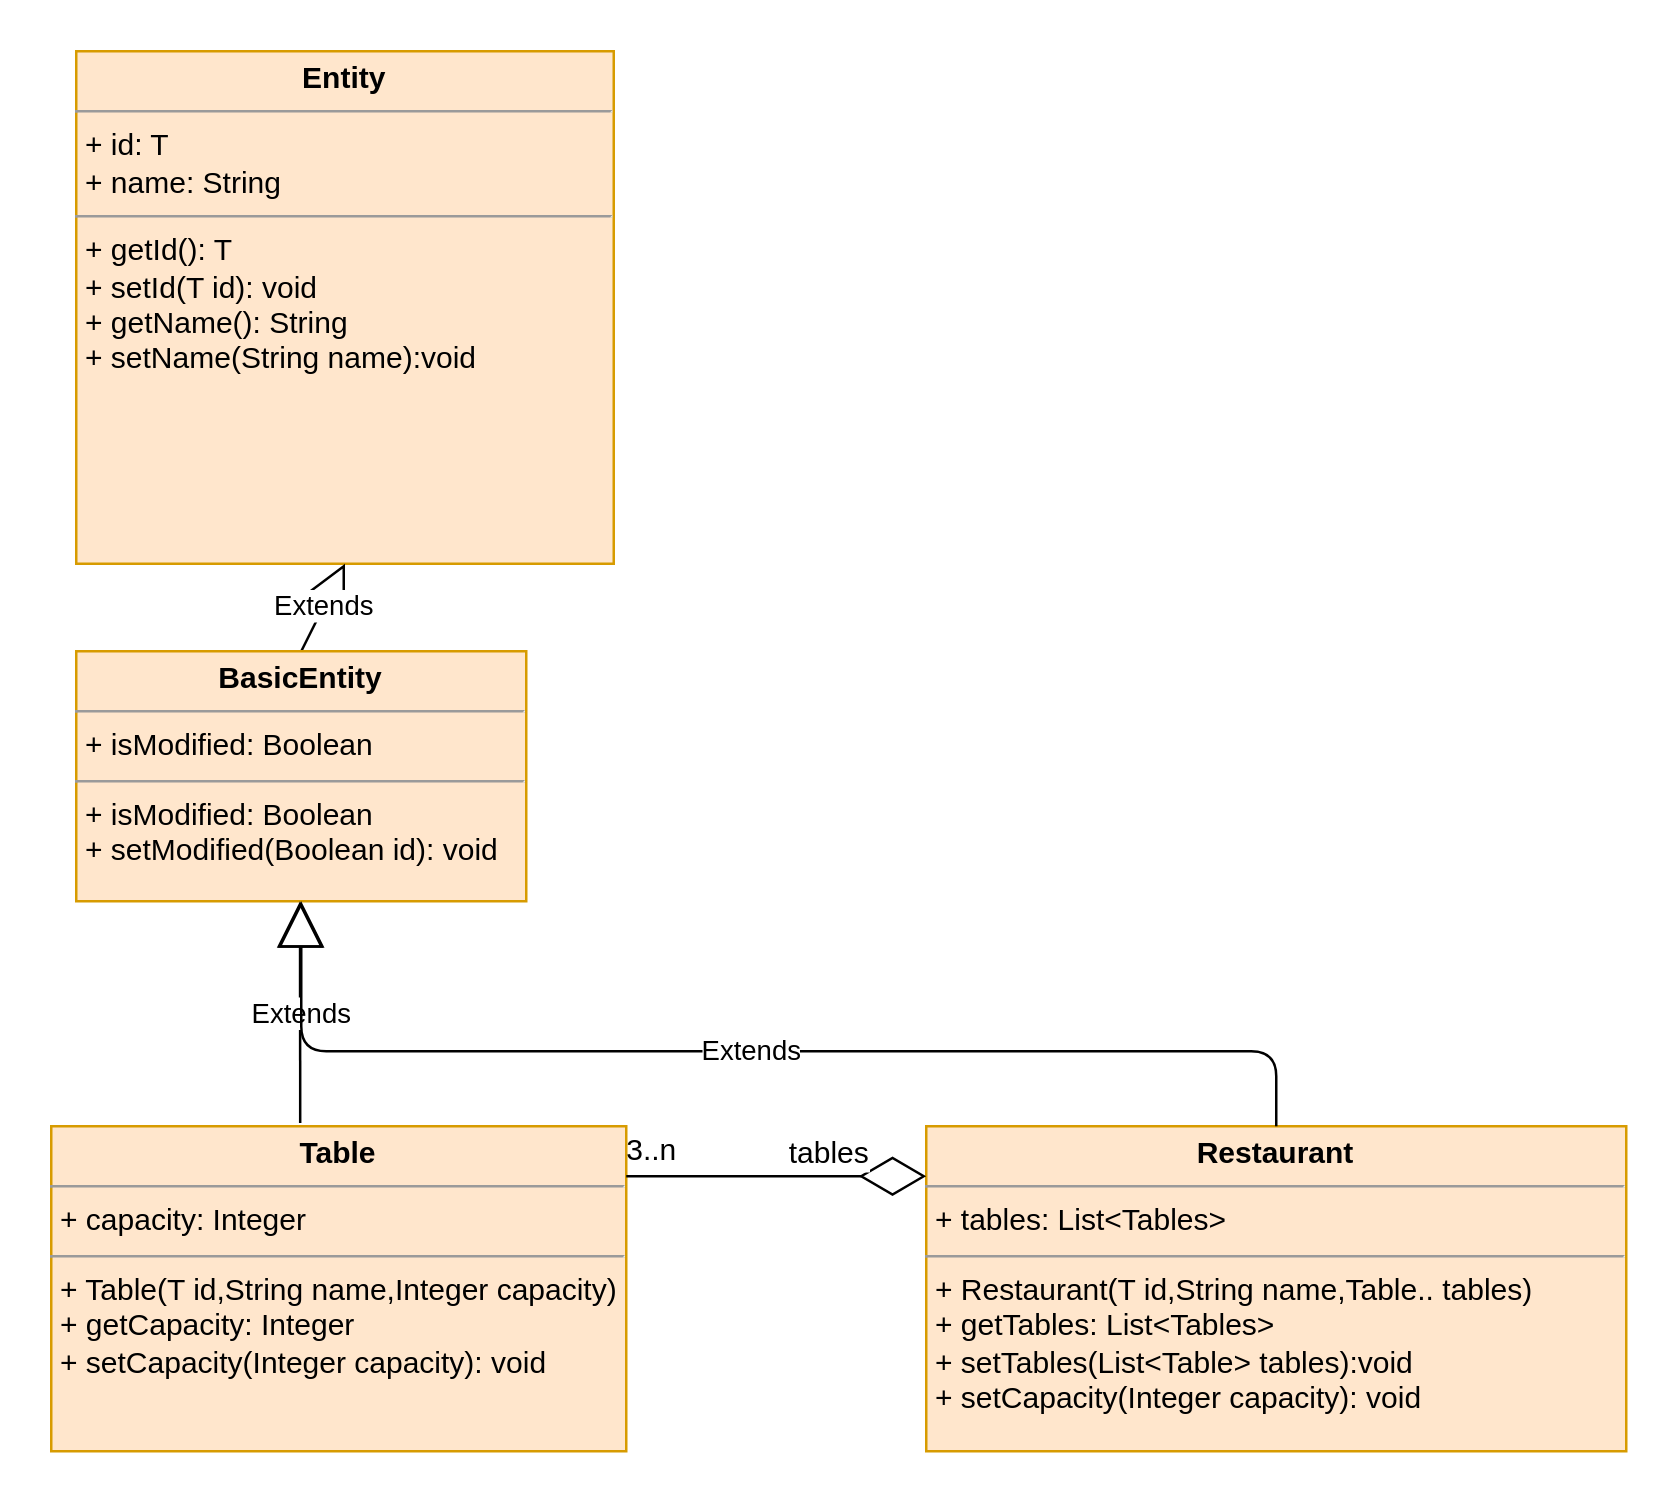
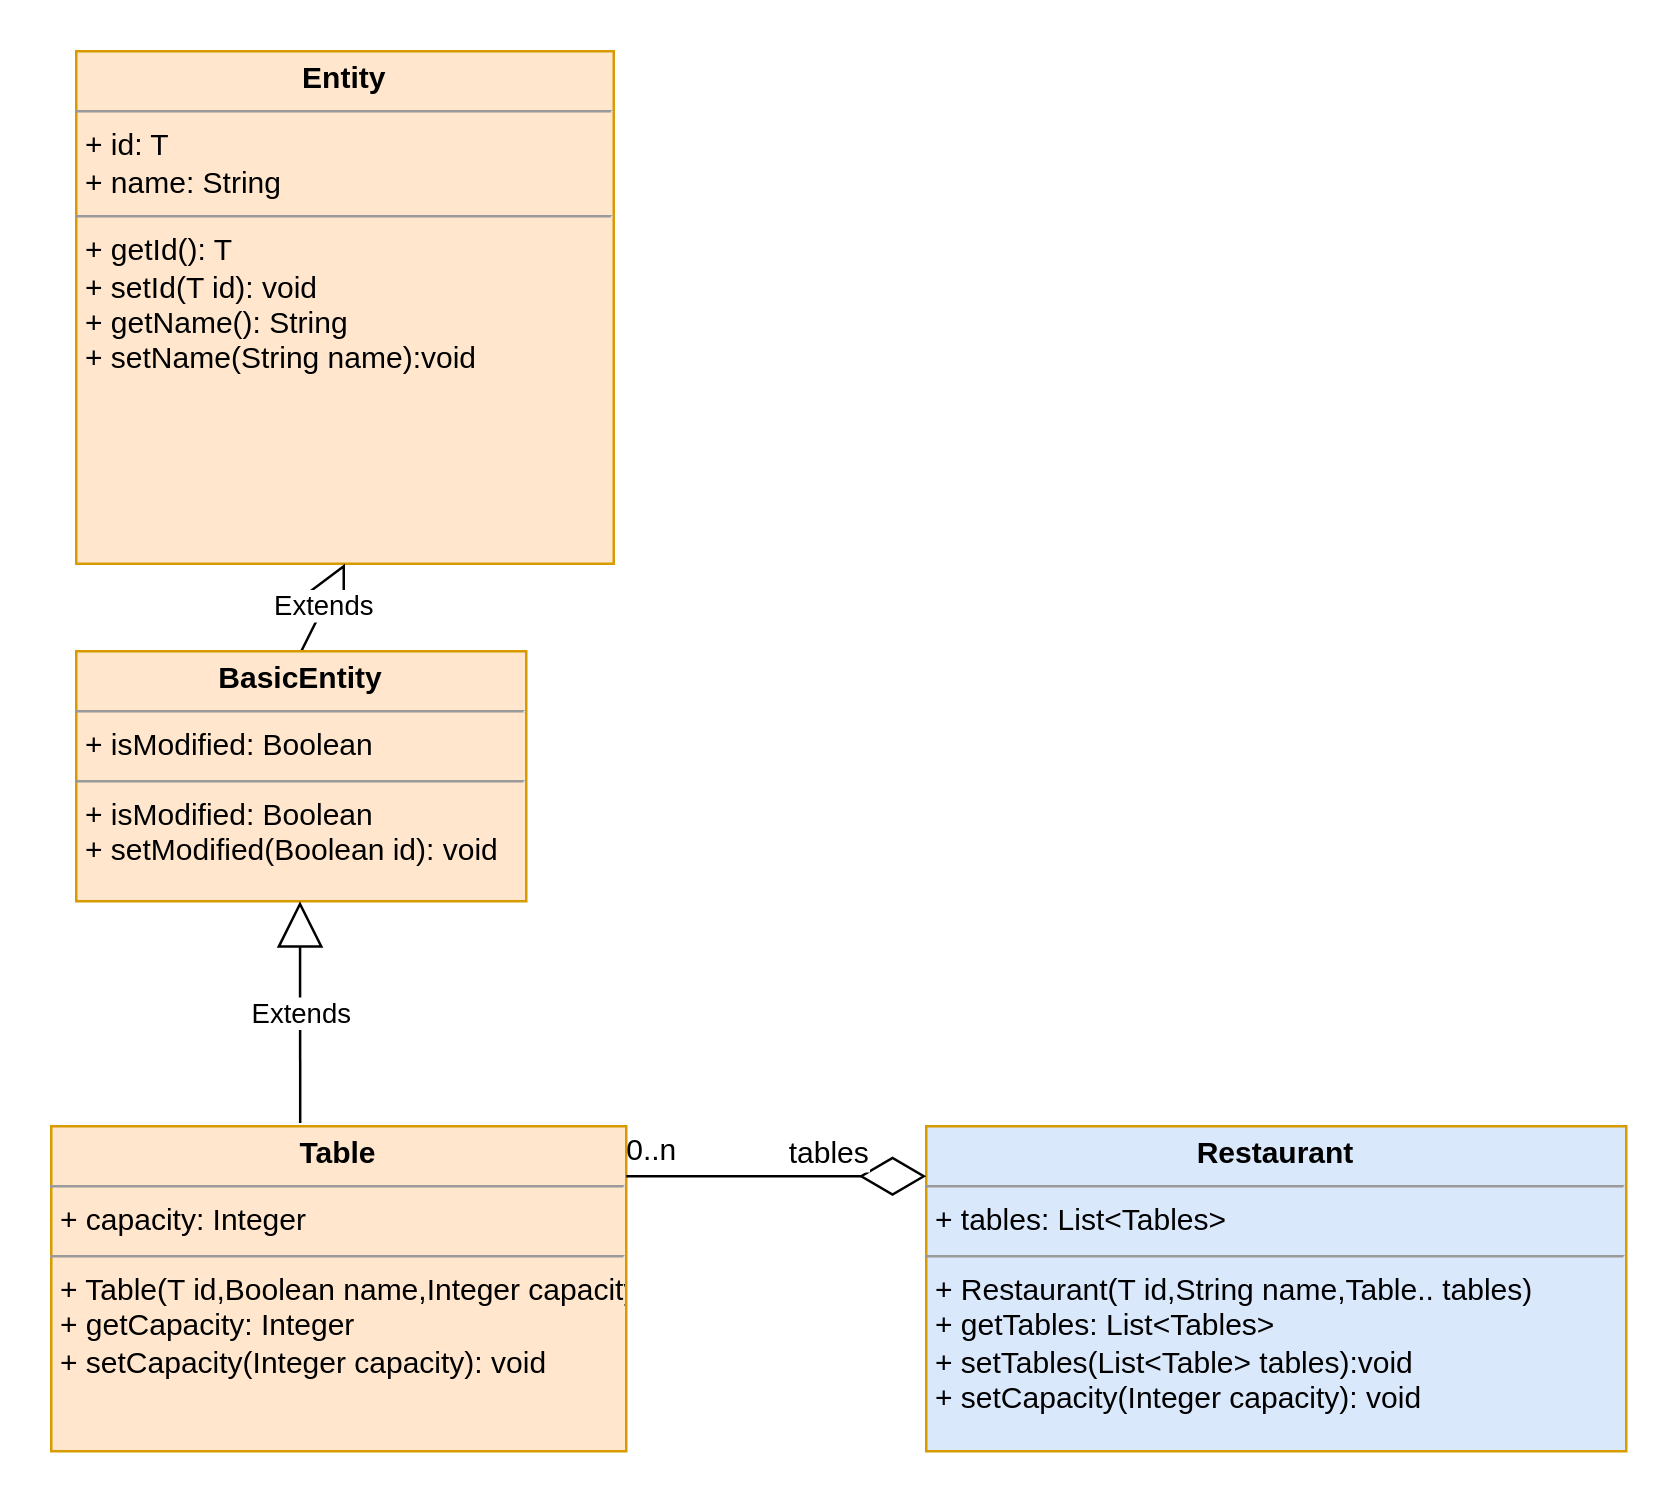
(819, 1051) -> none
(653, 1151) -> (653, 1151)
(365, 1216) -> (373, 1216)
(1276, 1289) -> (1276, 1289)
